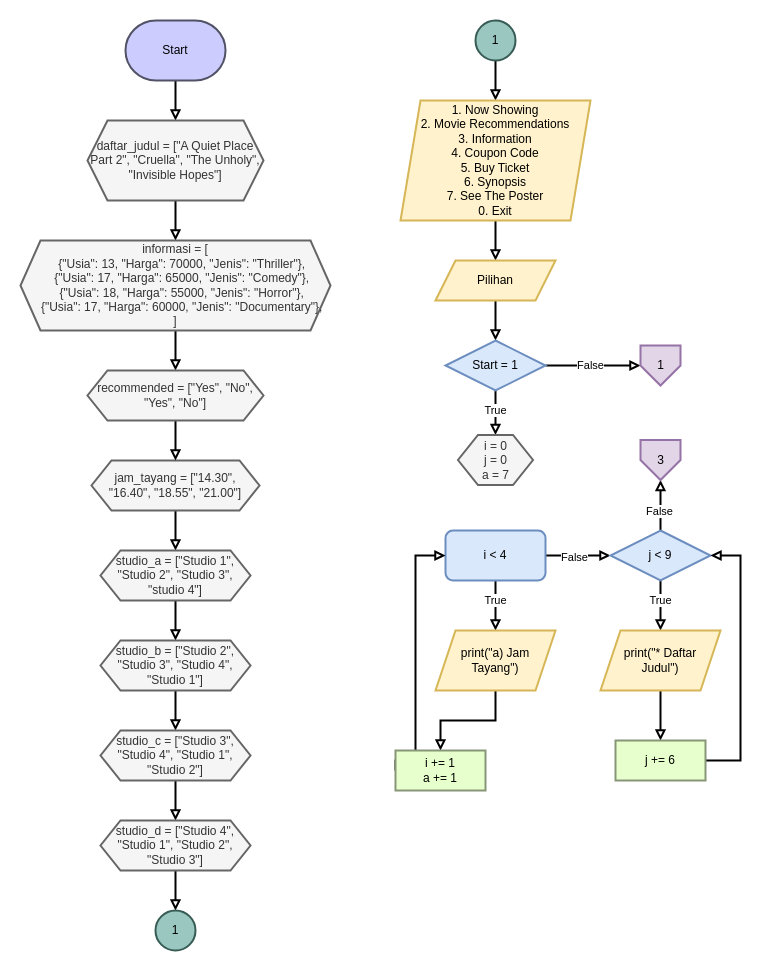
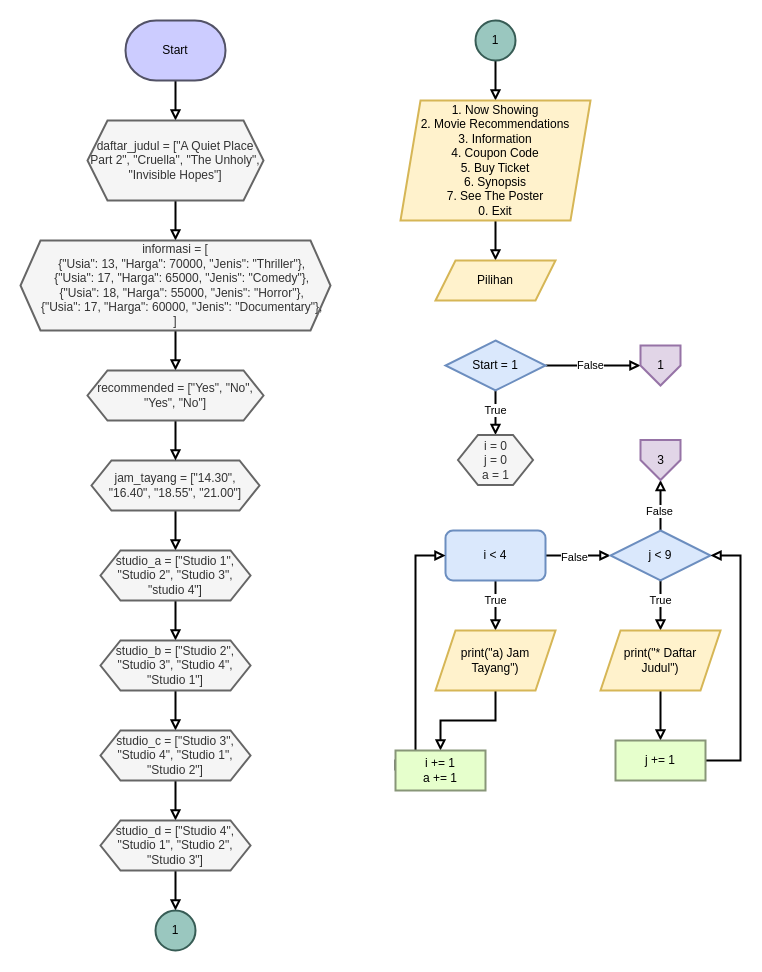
(496, 315) -> none
(496, 461) -> (496, 461)
(661, 761) -> (661, 761)
